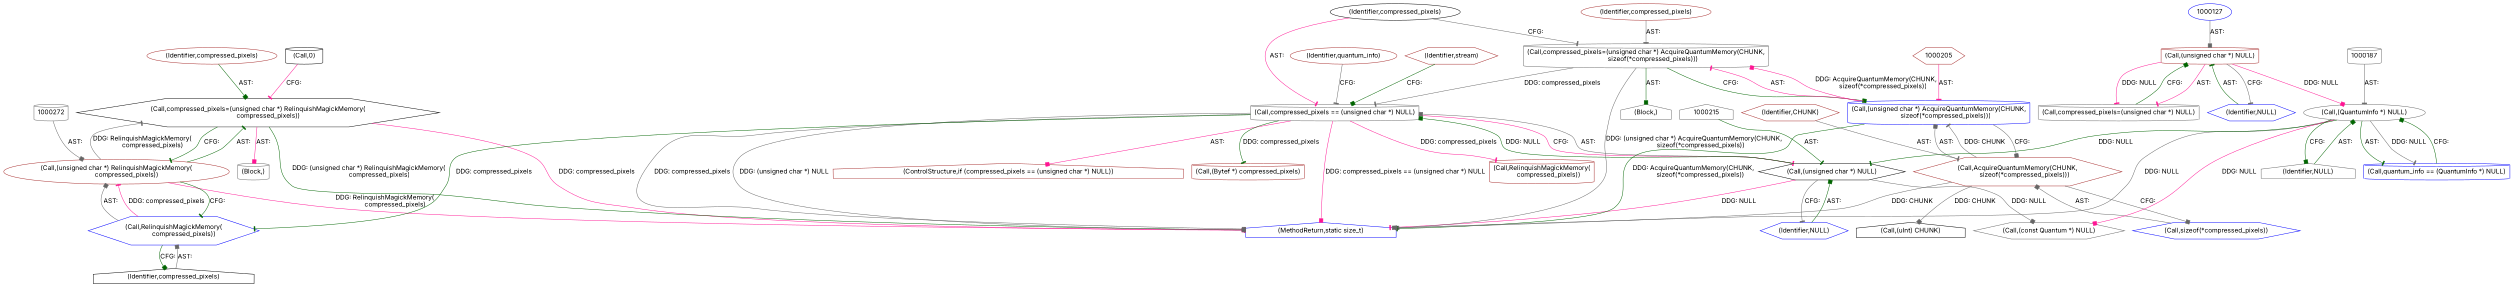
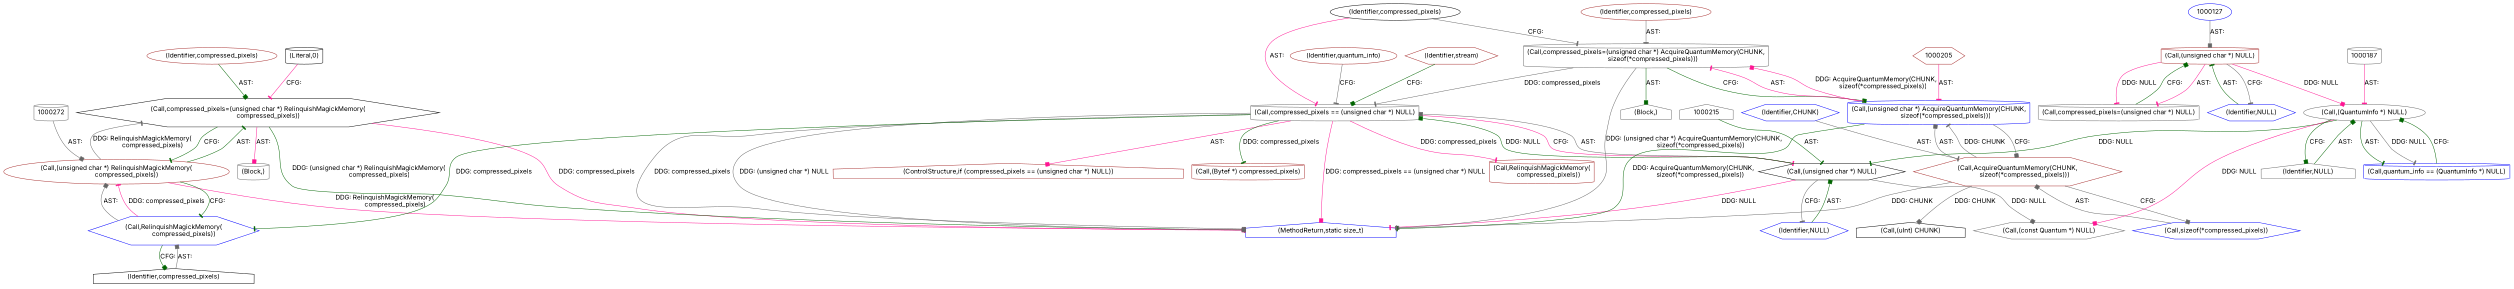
(304, 56) -> (304, 56)
(2364, 83) -> (2364, 83)
(1790, 113) -> (1790, 113)
(1881, 216) -> none
